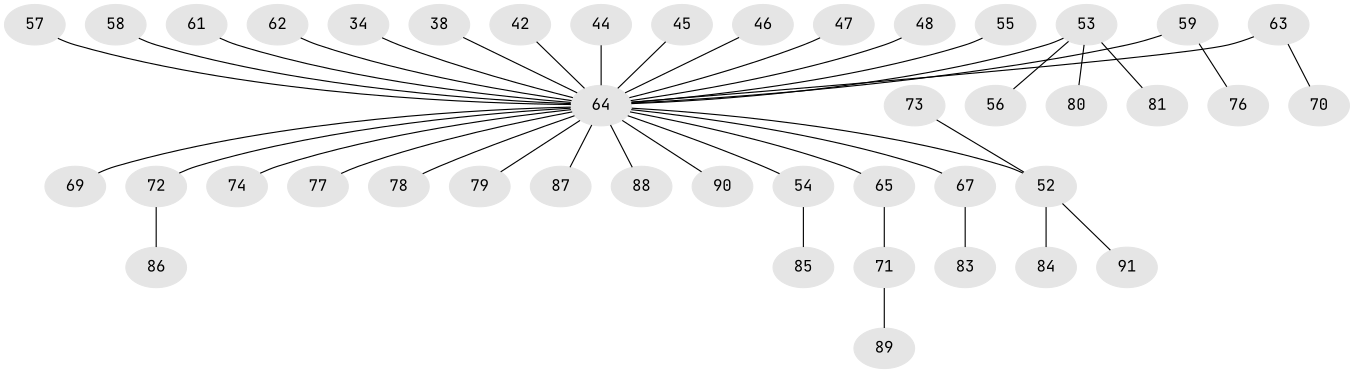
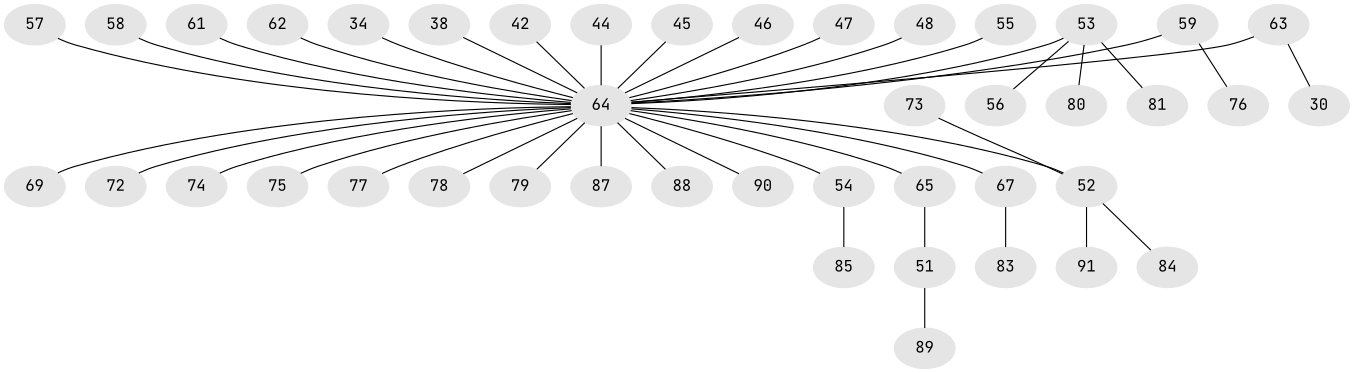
(1319, 106) -> (1319, 106)
none -> (278, 187)
(156, 267) -> none
(884, 267) -> (925, 267)
